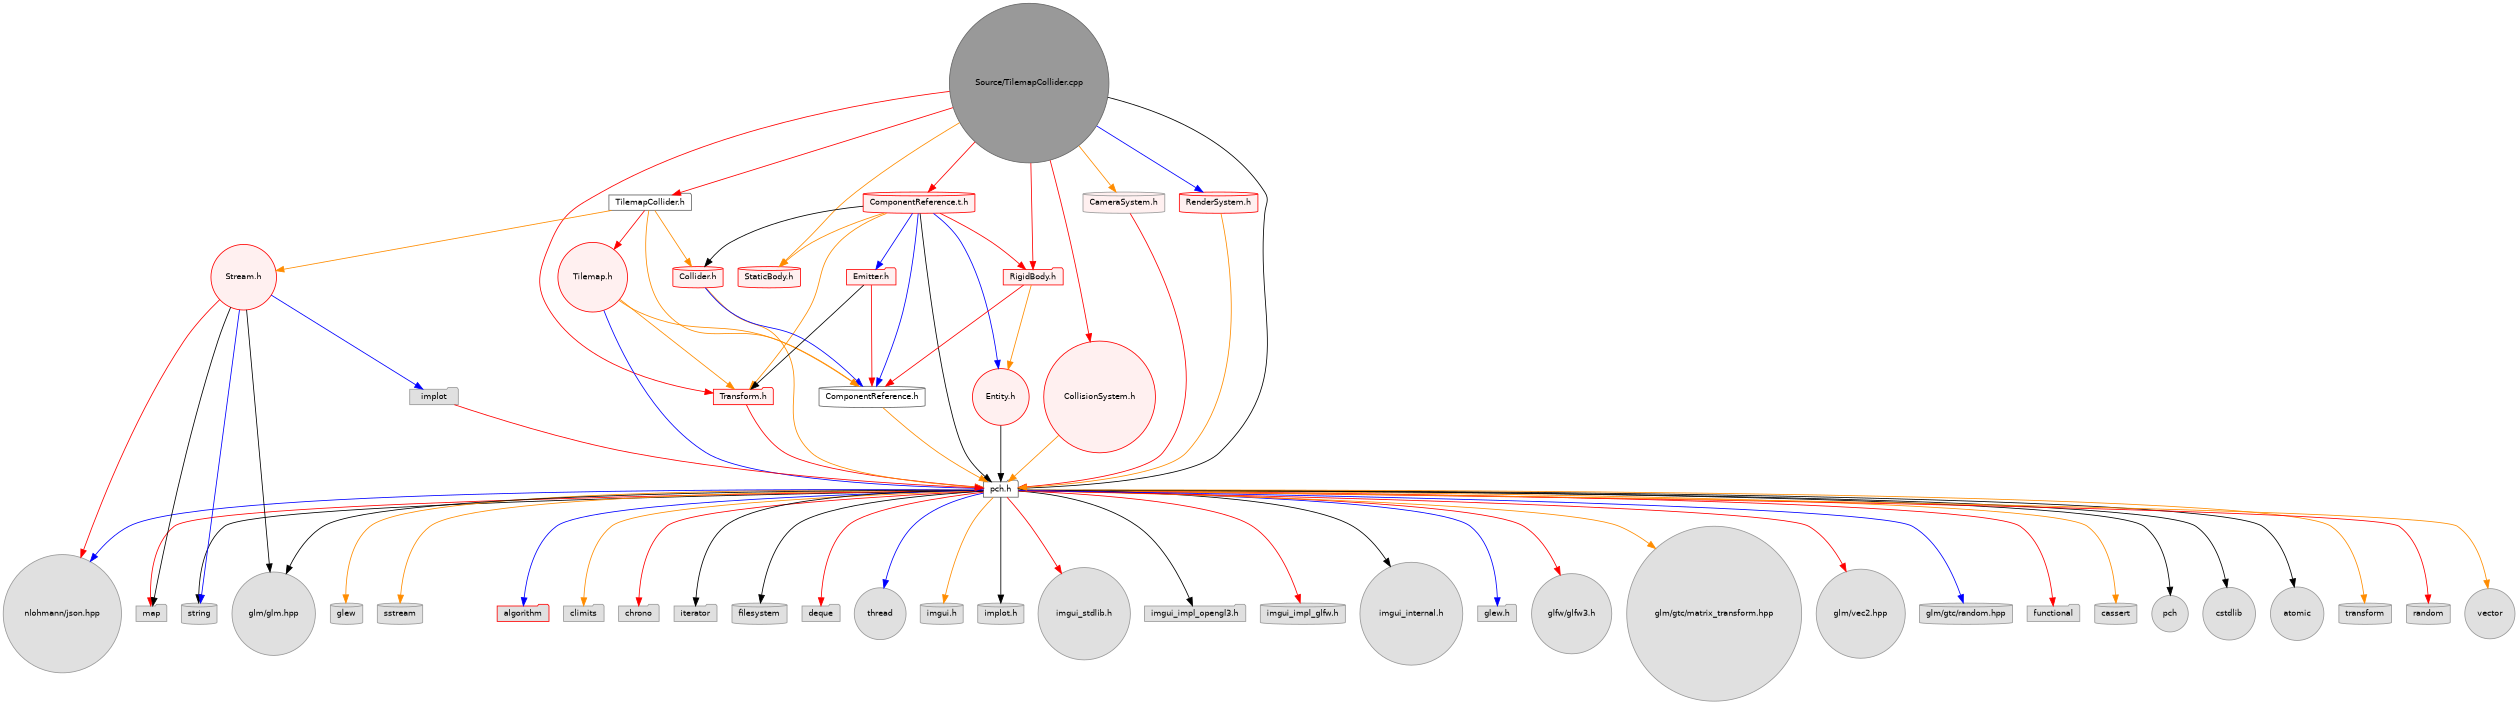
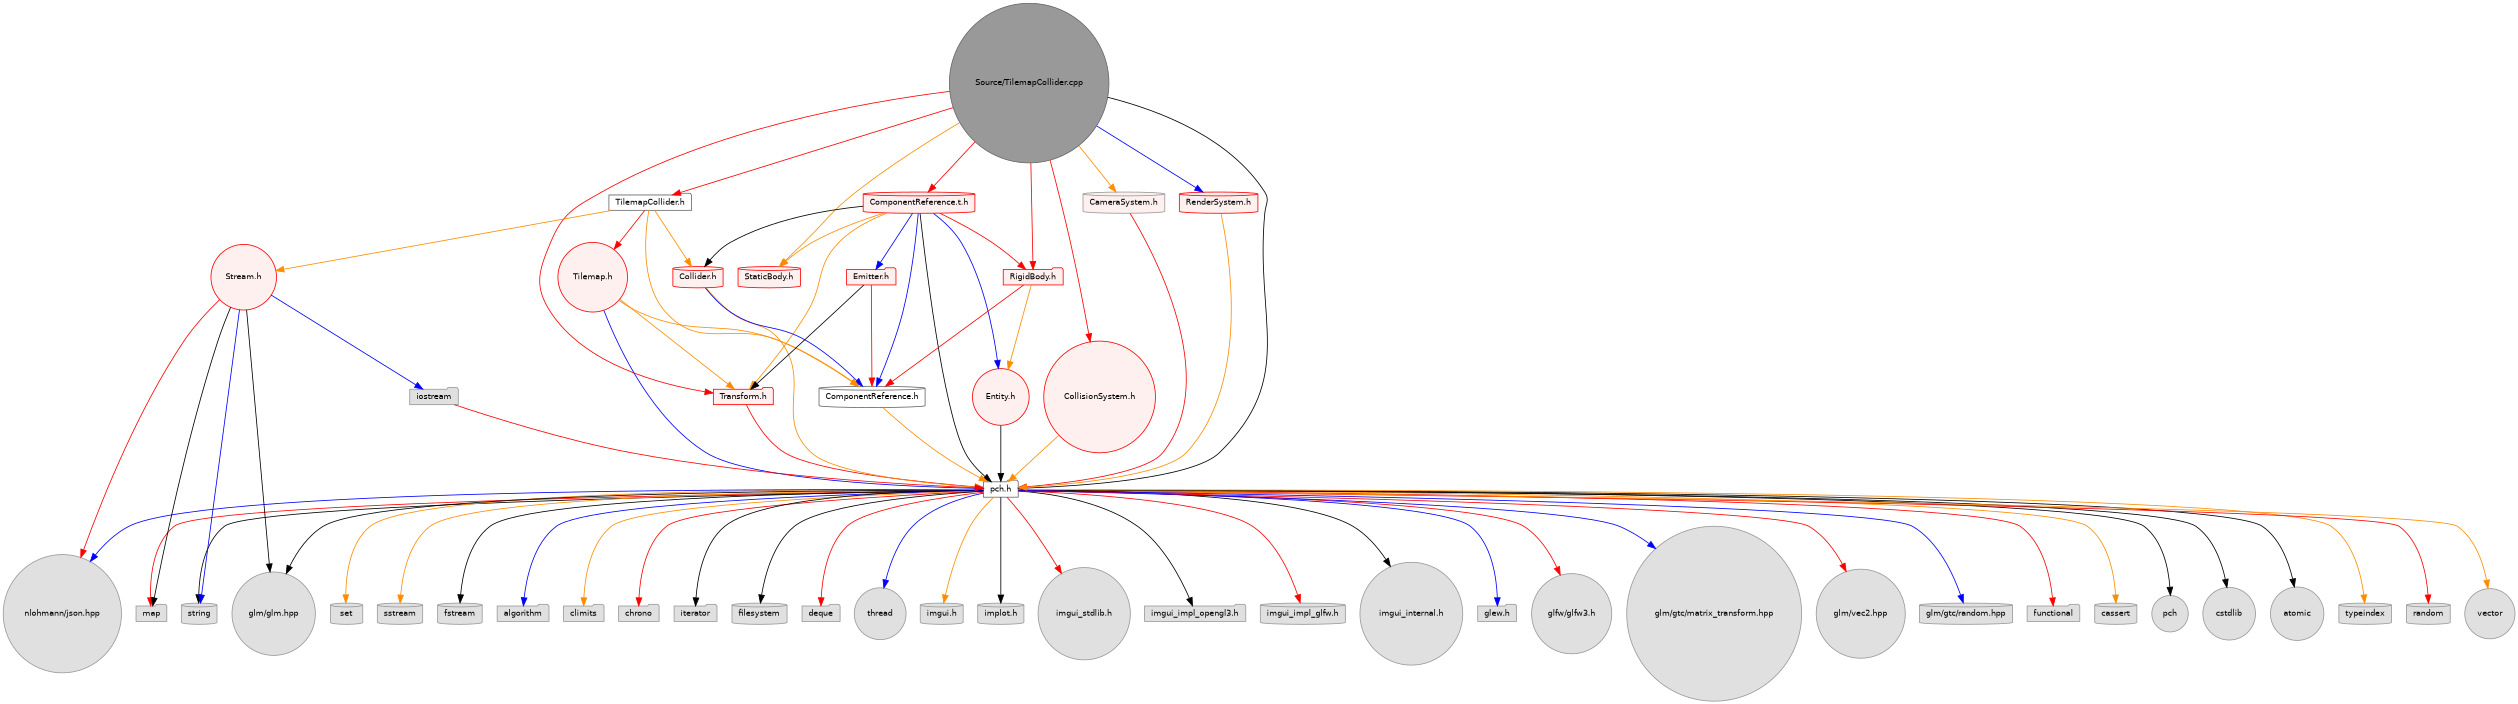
(434, 397) -> (434, 397)
(1464, 507) -> (1464, 507)
(347, 614) -> (347, 614)
none -> (460, 614)
(523, 614) -> (523, 614)
(2365, 614) -> (2365, 614)
